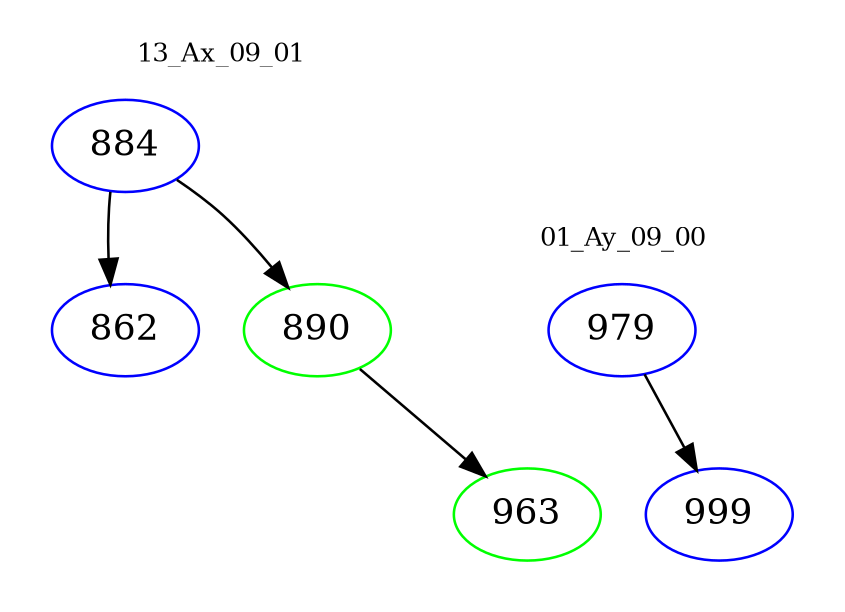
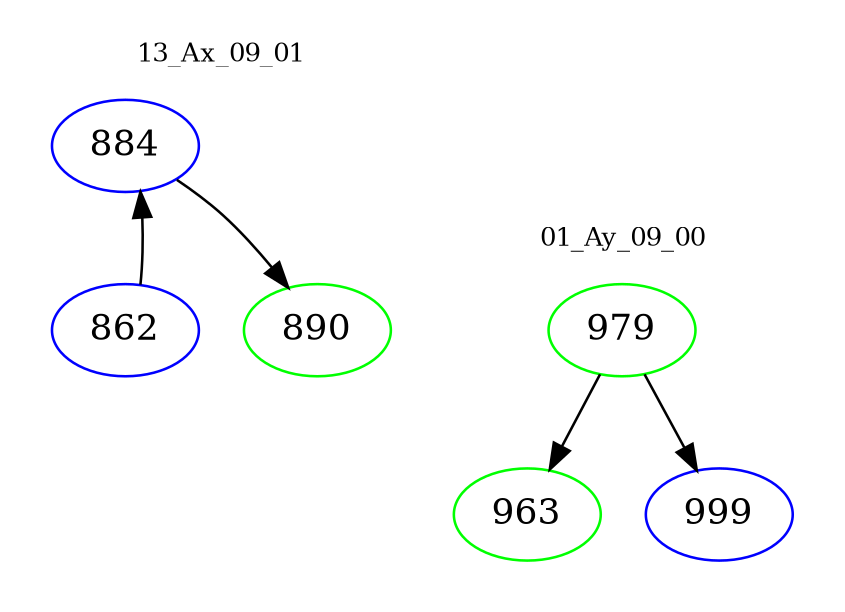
(108, 225) -> (143, 251)
(622, 330) -> (622, 330)
(413, 414) -> (581, 410)
